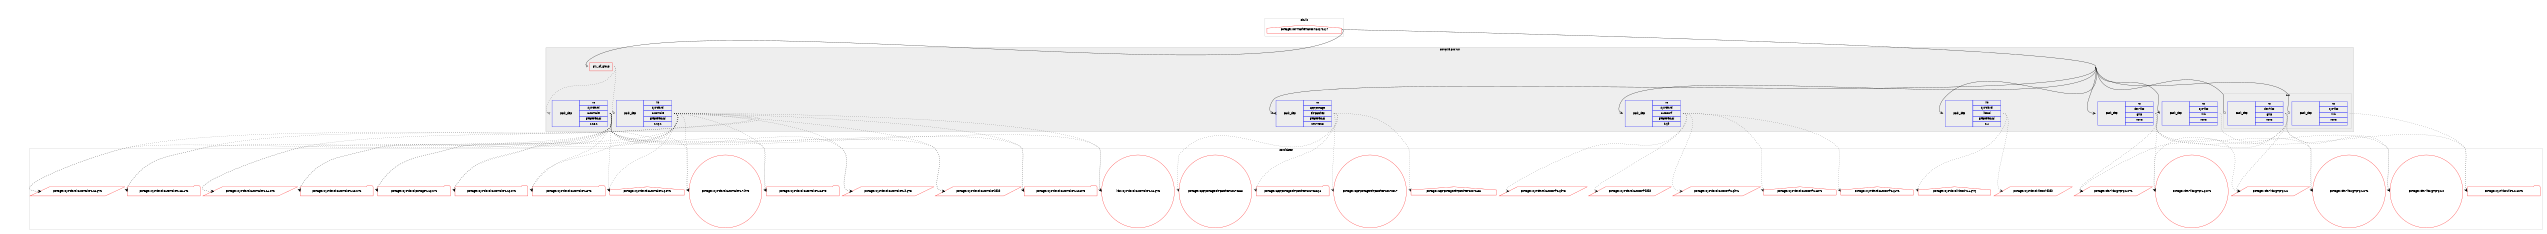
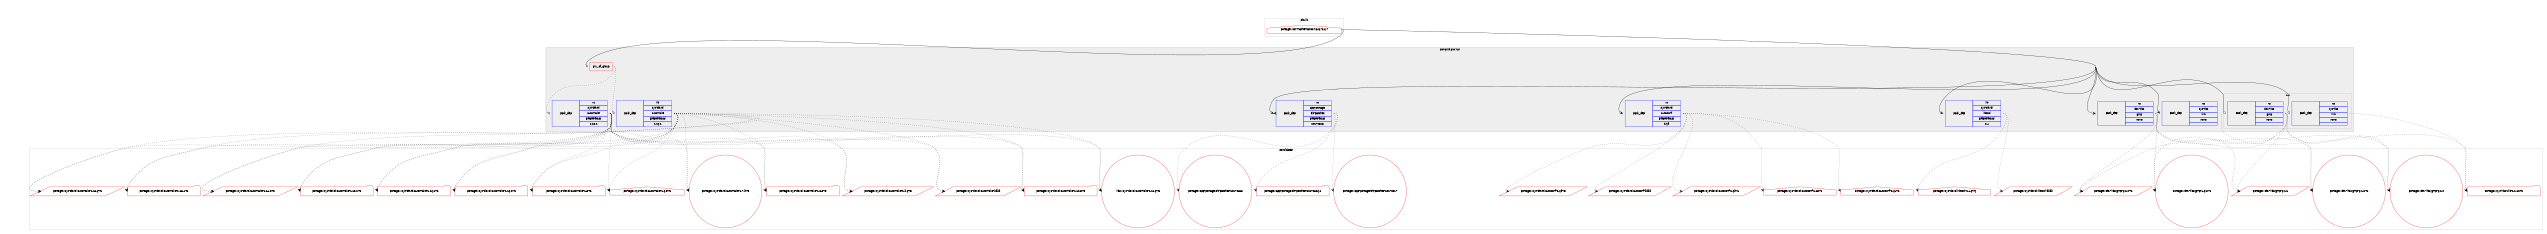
(414, 191) -> (414, 191)
(1454, 191) -> none
